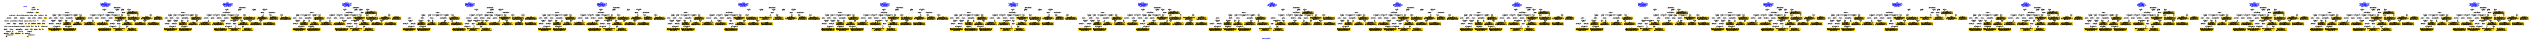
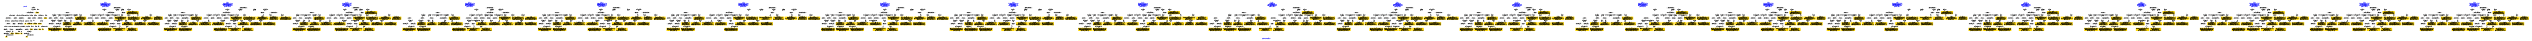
(29, 24) -> none
(18, 34) -> (17, 34)
